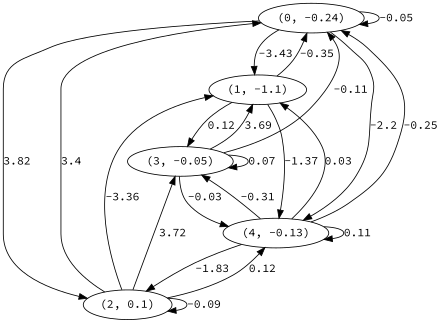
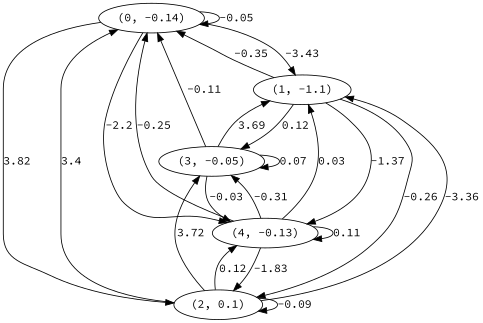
(311, 18) -> (152, 18)
none -> (396, 215)
